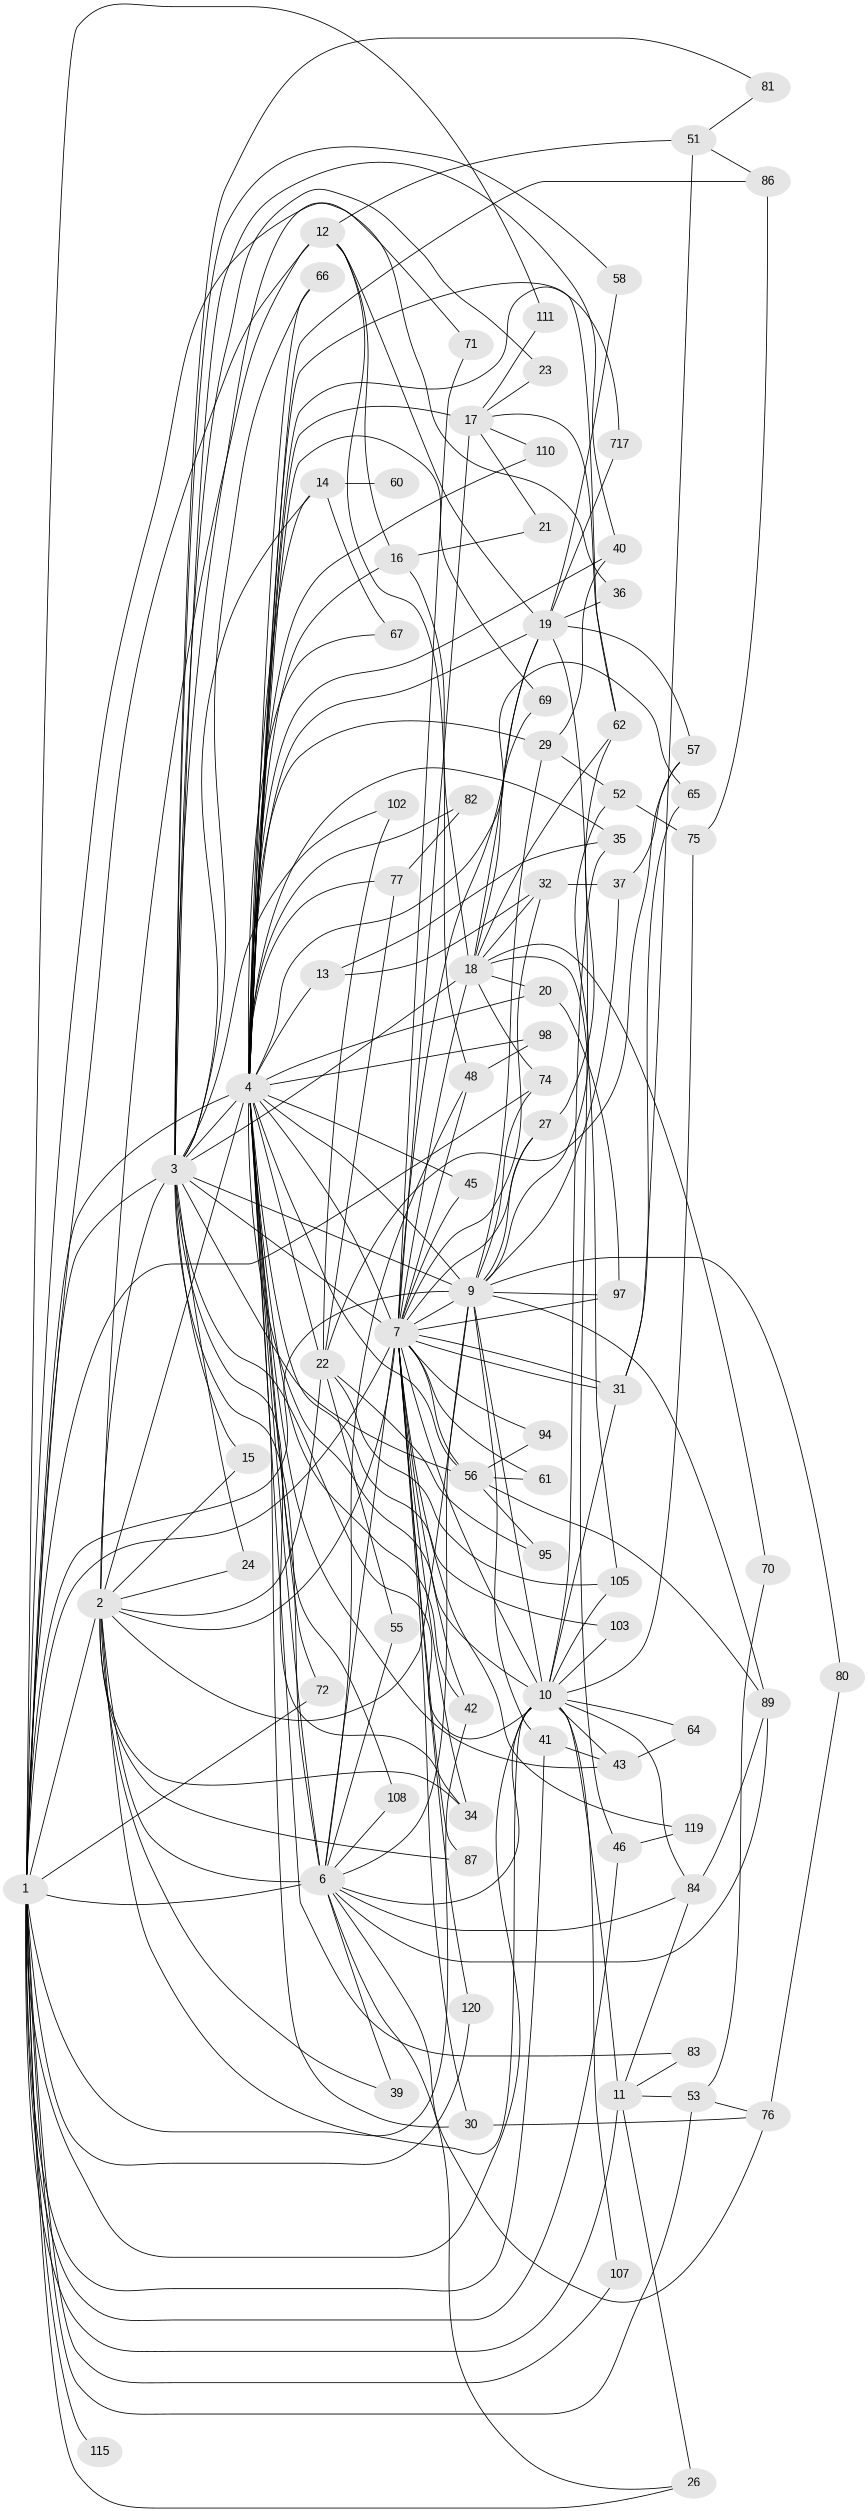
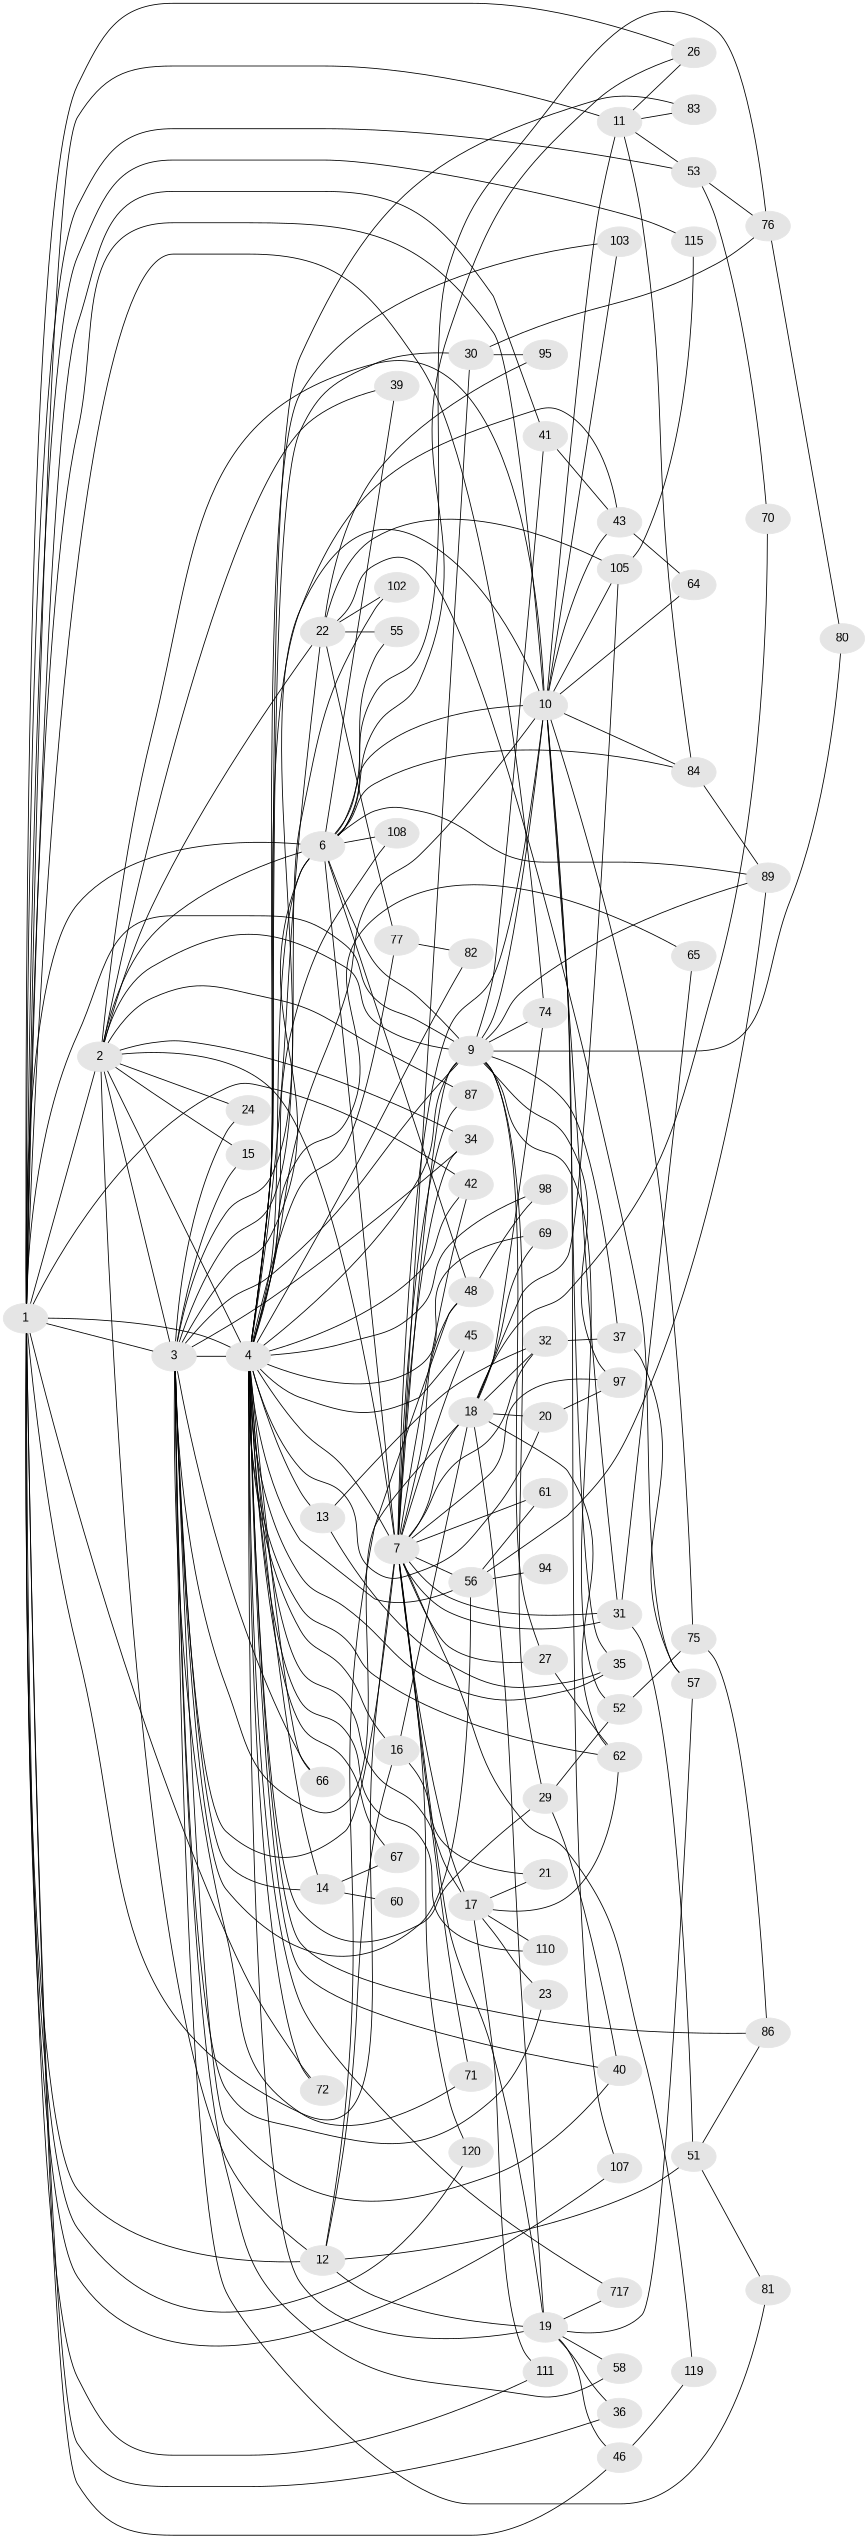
none -> (681, 411)
(464, 1398) -> none
(506, 1514) -> (508, 355)
